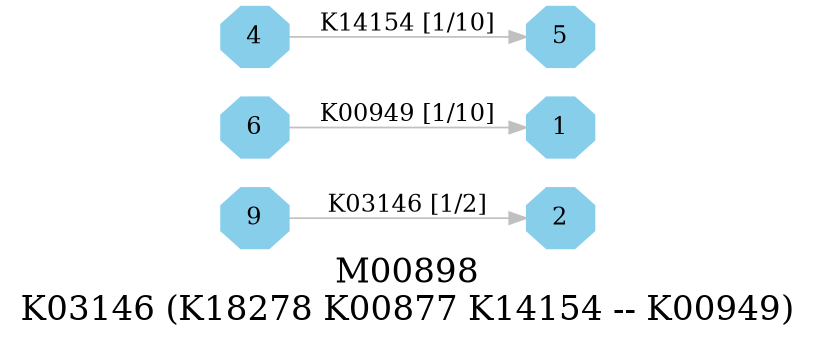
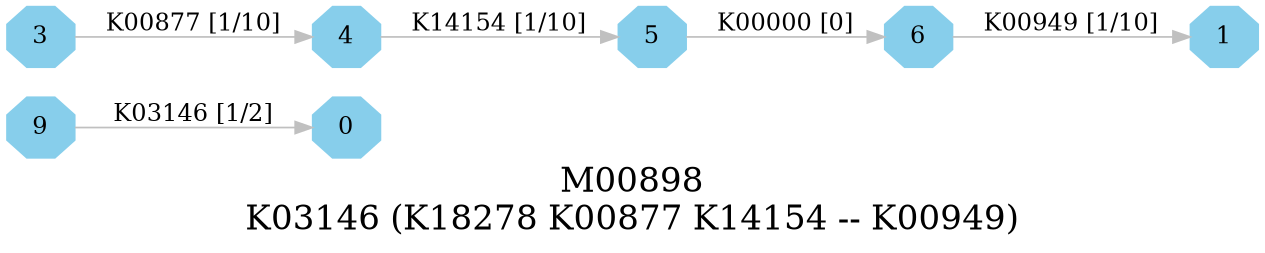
none -> (41, 37)
none -> (777, 37)
(561, 218) -> (347, 128)
